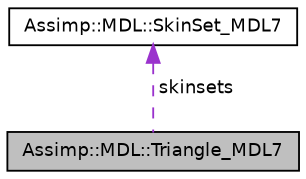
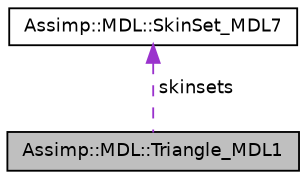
(153, 151) -> (153, 151)
